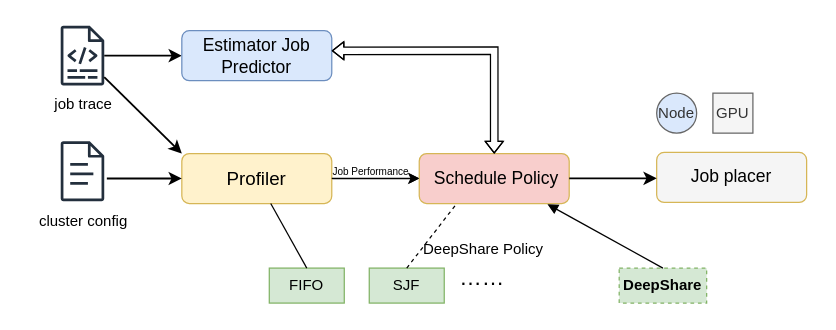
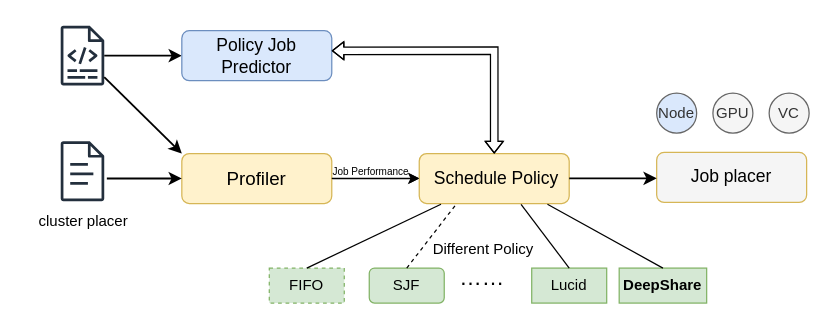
(257, 56) -> (257, 56)
(83, 104) -> none
(733, 113) -> (733, 113)
none -> (789, 113)
(494, 179) -> (494, 179)
(557, 210) -> (553, 207)
(84, 222) -> (84, 222)
(289, 236) -> (374, 236)
none -> (546, 237)
(484, 249) -> (484, 249)
(307, 286) -> (307, 286)
(407, 286) -> (407, 286)
none -> (569, 286)
(663, 286) -> (663, 286)
